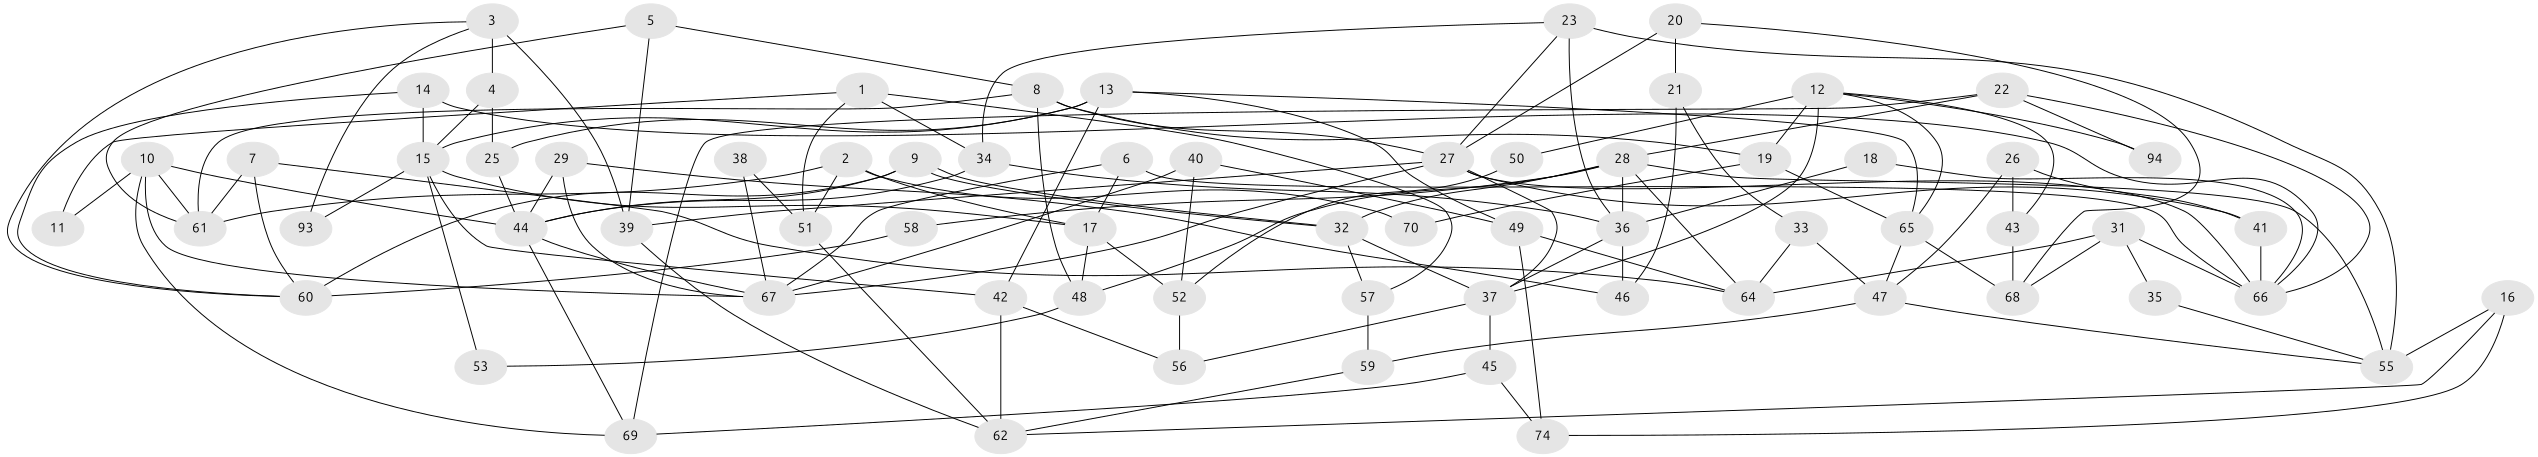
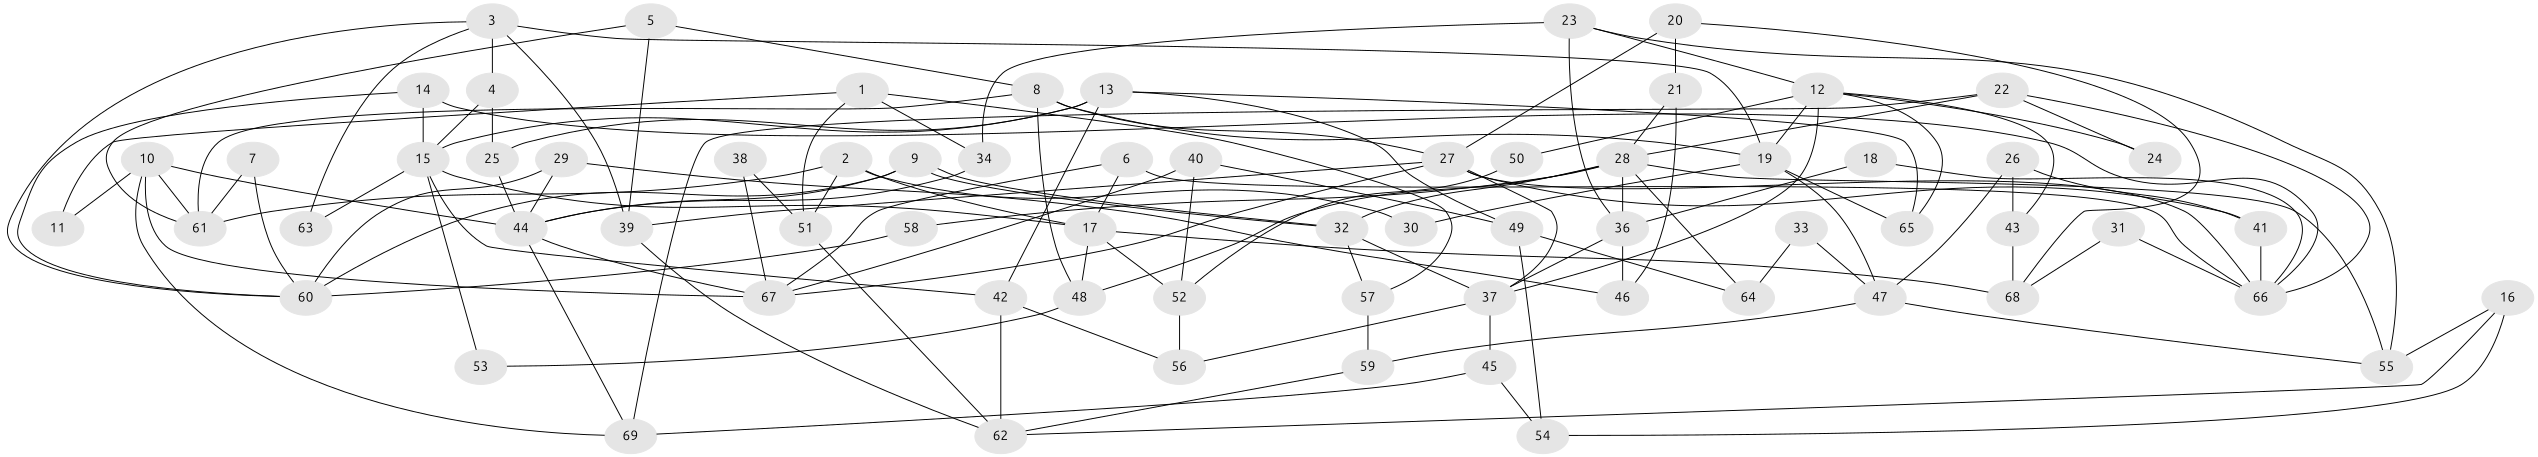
none -> (1190, 47)
(1509, 90) -> (1694, 55)
(2155, 160) -> (2155, 160)
(1717, 161) -> (1651, 122)
(1304, 191) -> none
(306, 229) -> (306, 229)
(1411, 229) -> (1411, 229)
(1894, 263) -> (1840, 217)
(1934, 266) -> none
(1965, 267) -> (1553, 257)
(1033, 274) -> none
(650, 279) -> (378, 214)
(2155, 298) -> none
(1543, 436) -> (1543, 436)
